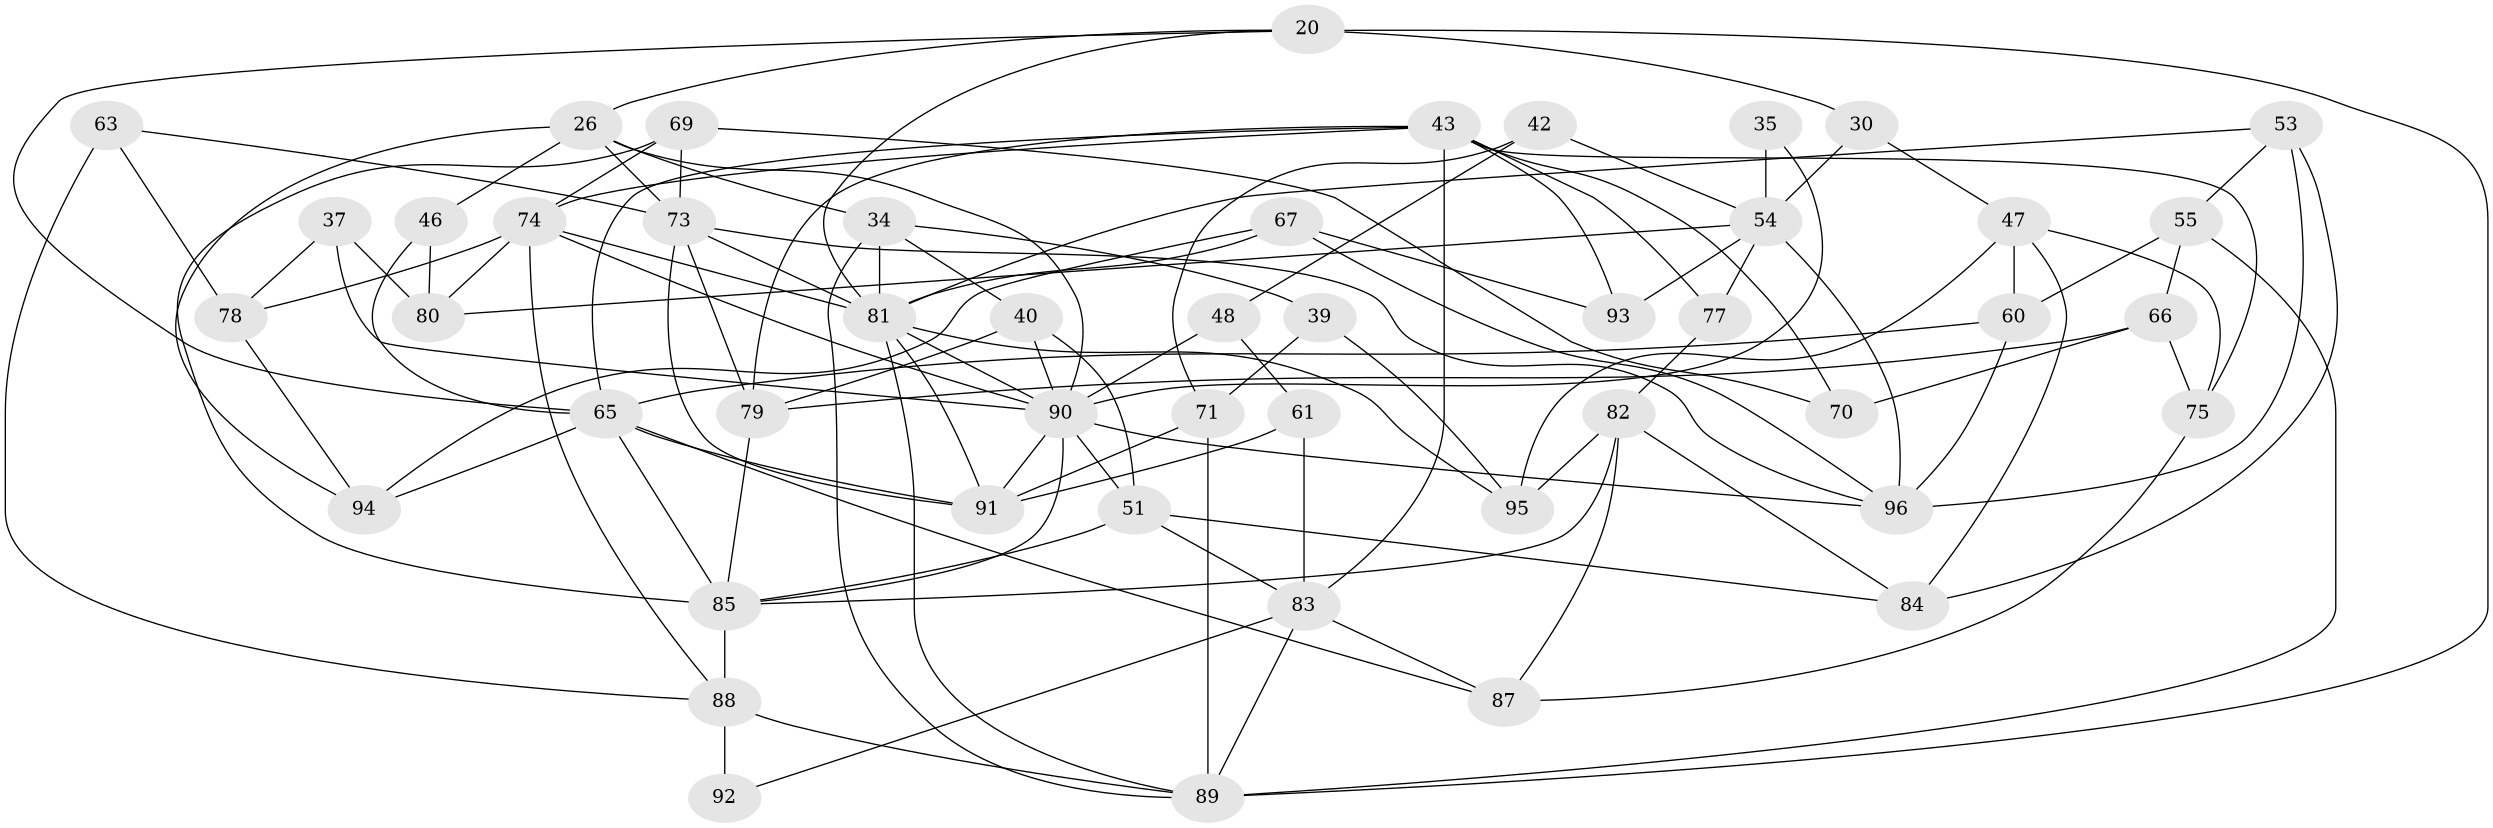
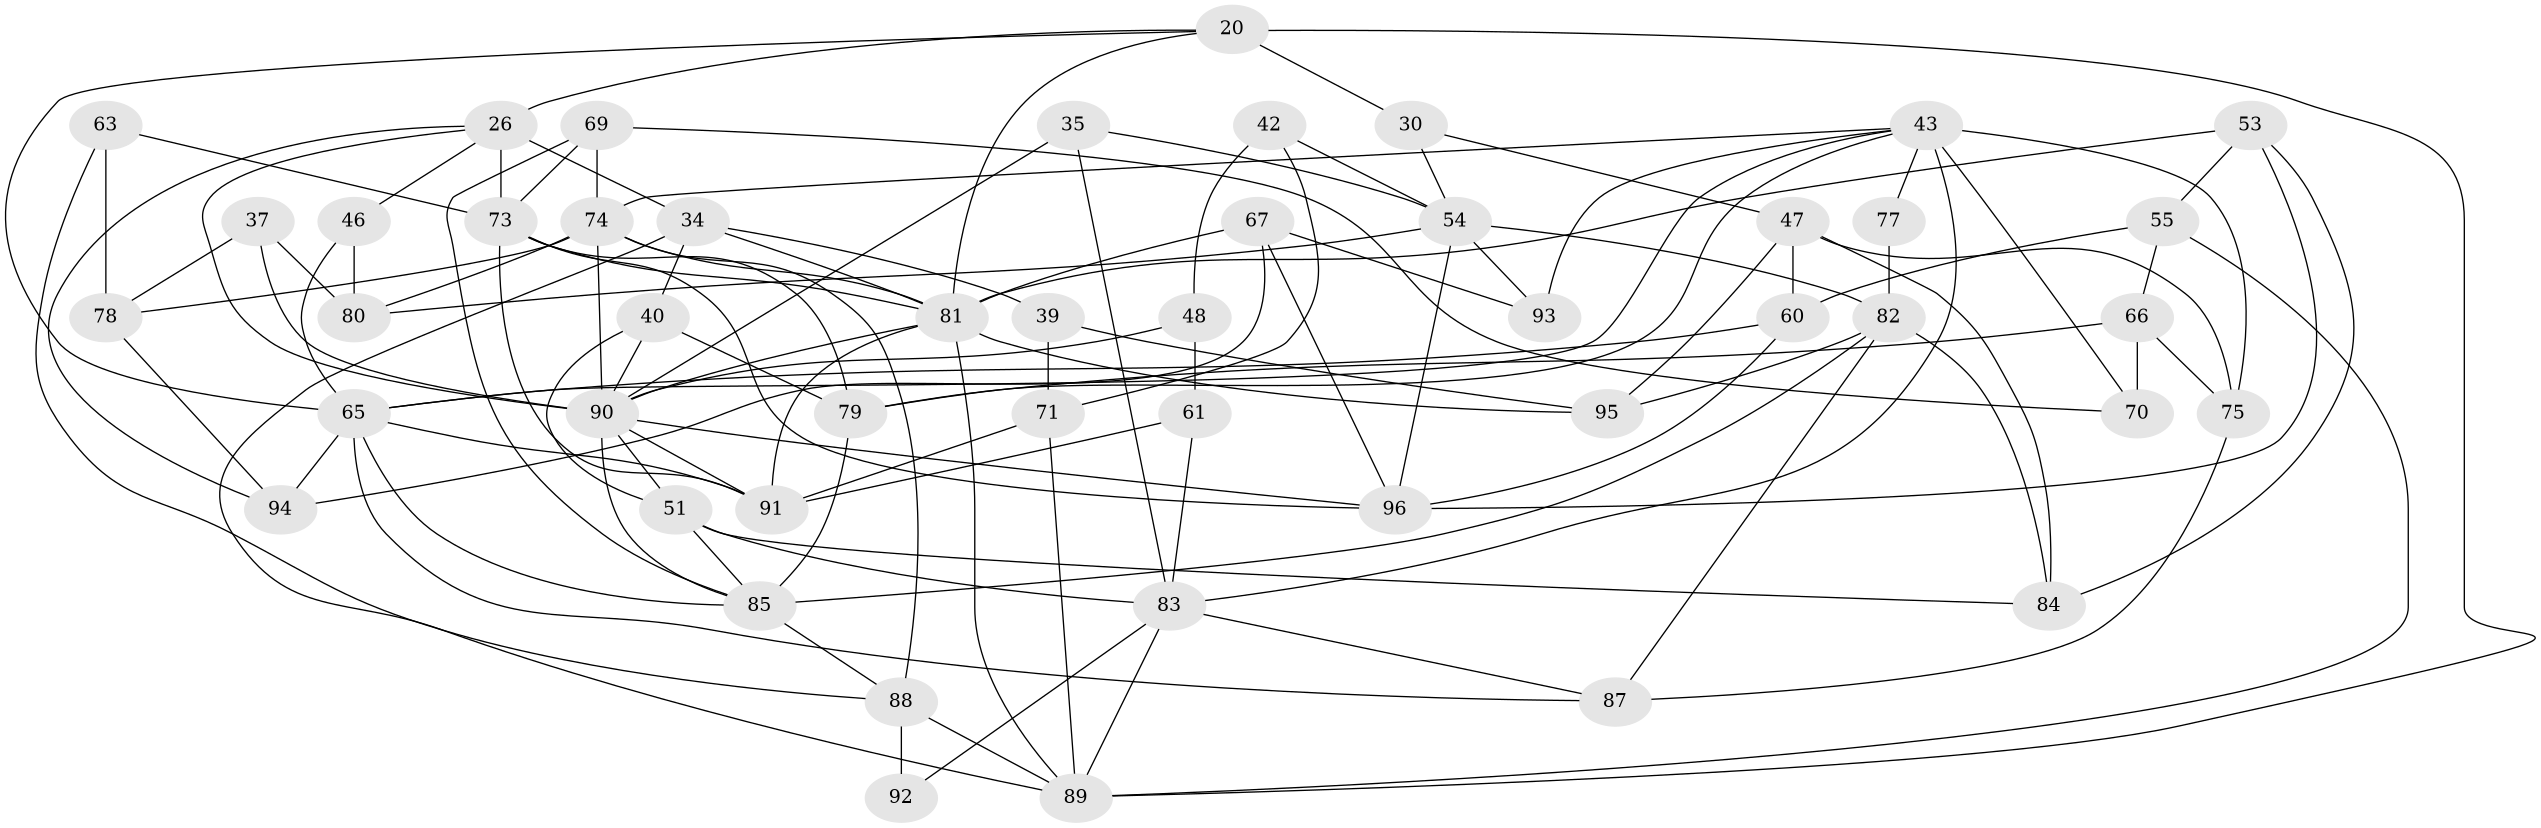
(1745, 262) -> (1679, 254)
none -> (1119, 355)
